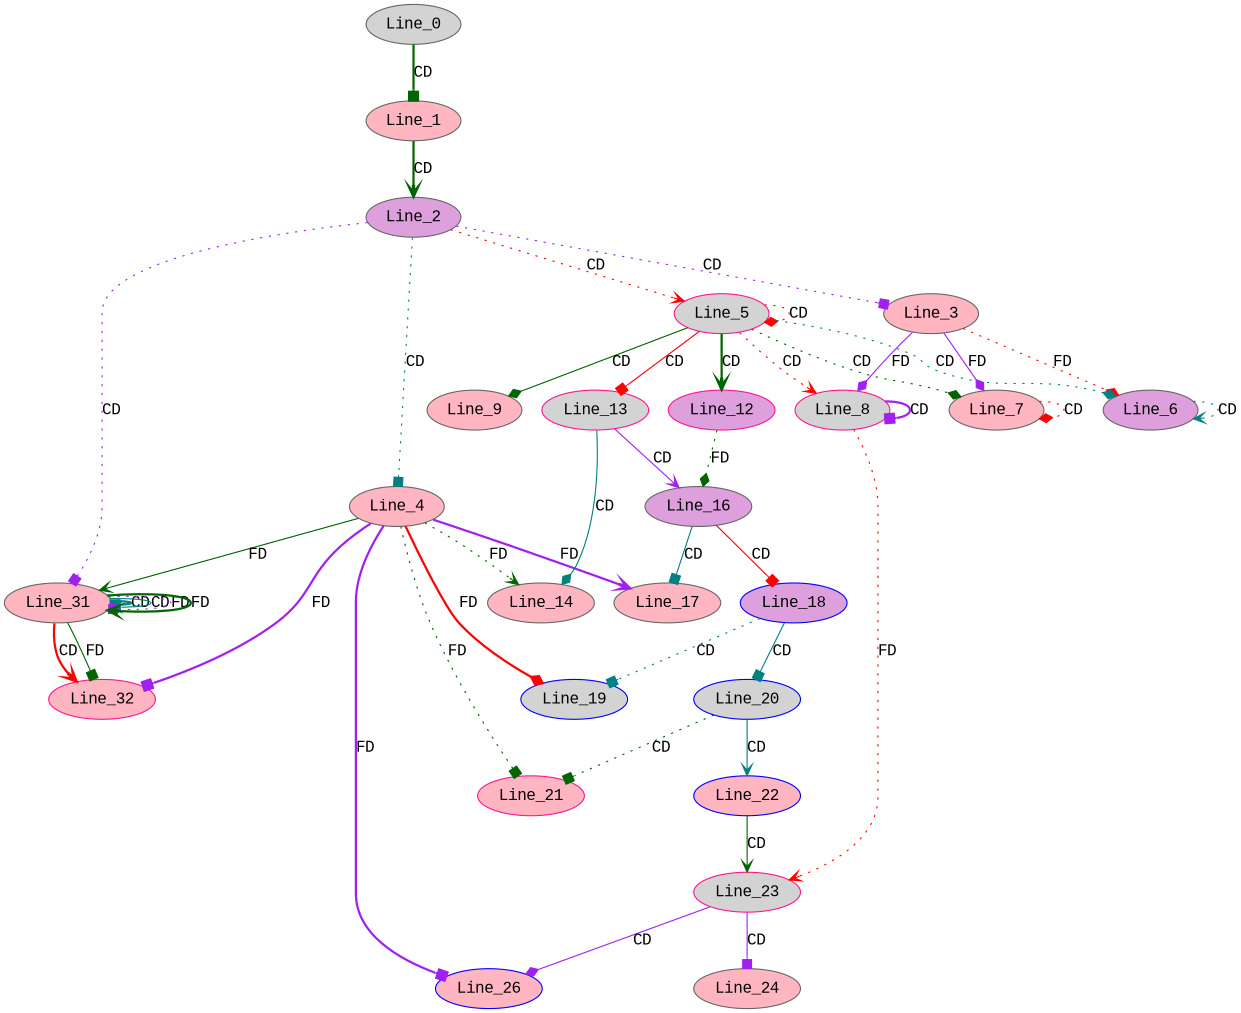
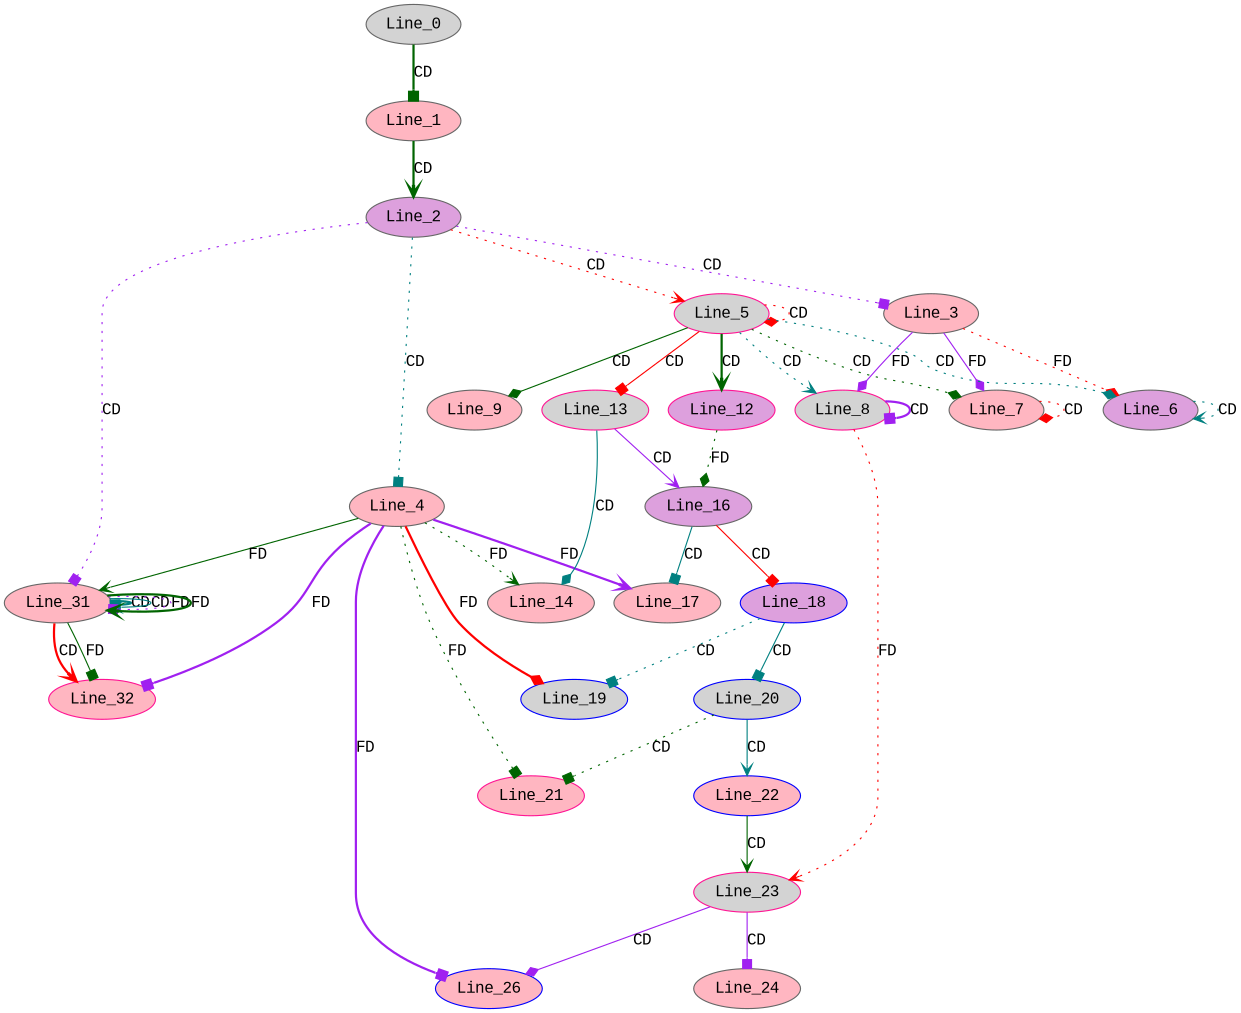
(772, 362) -> (772, 362)
